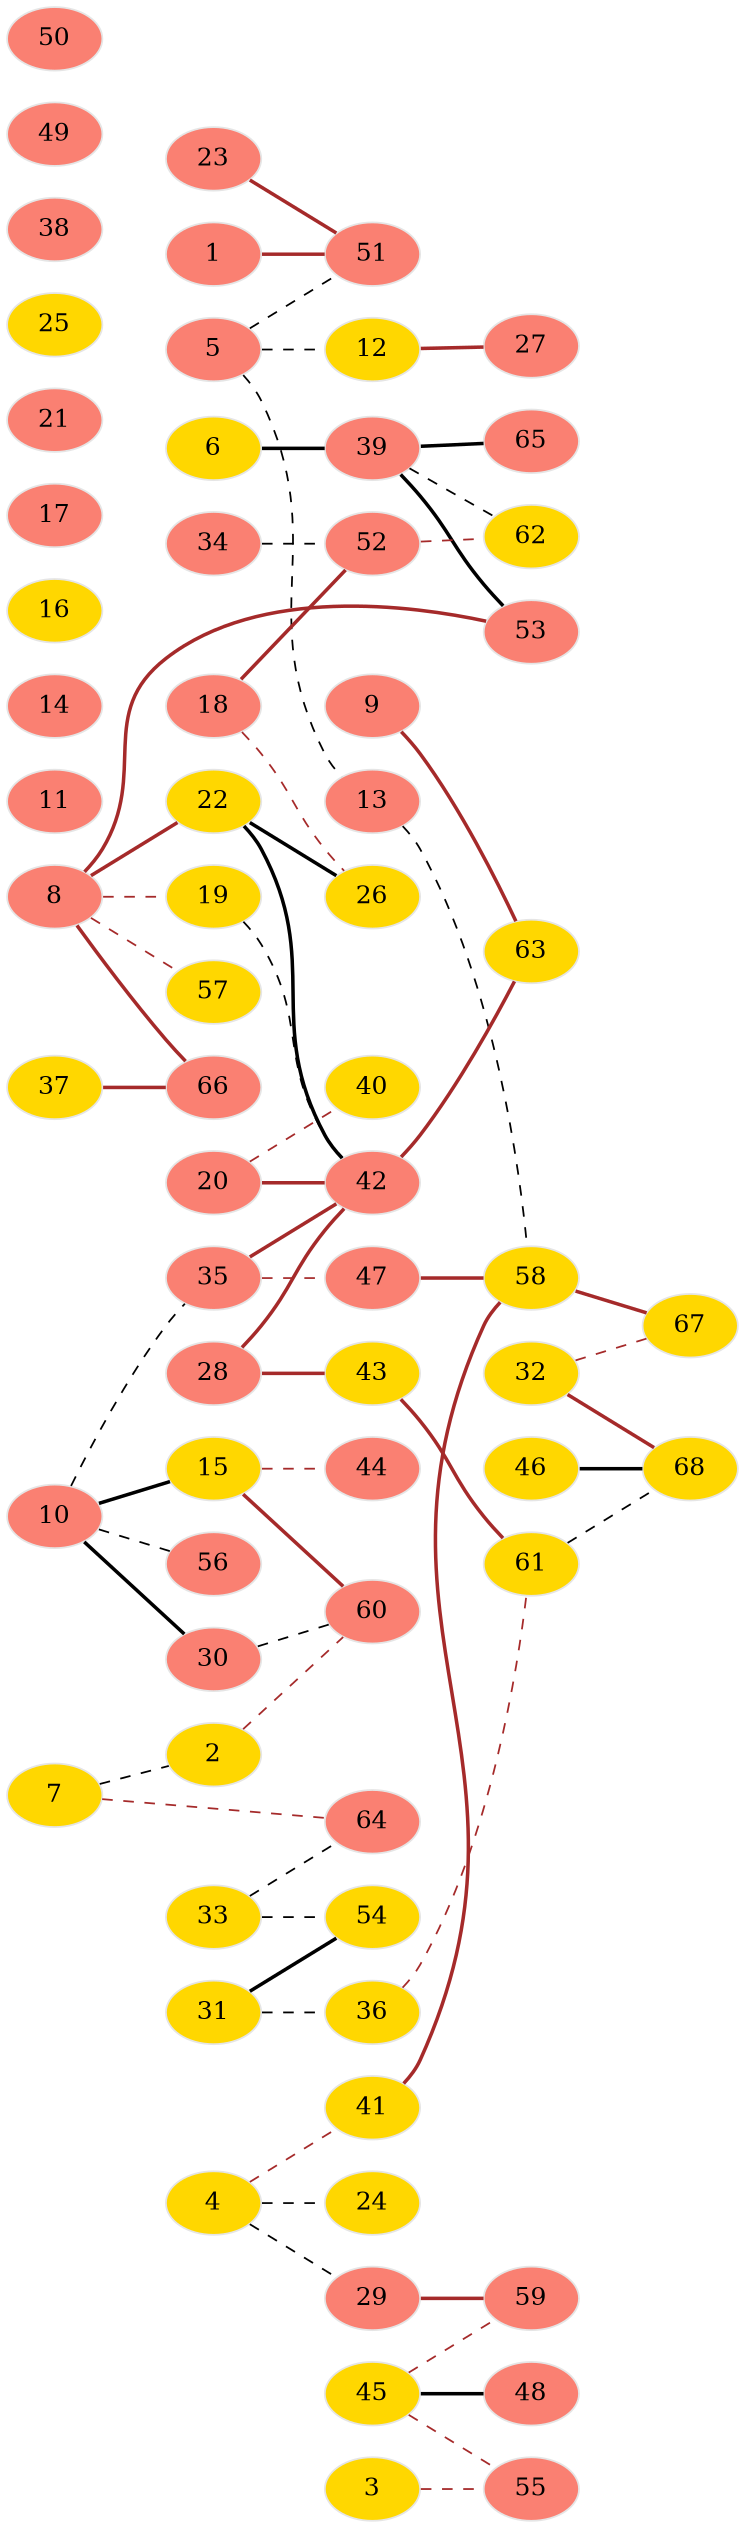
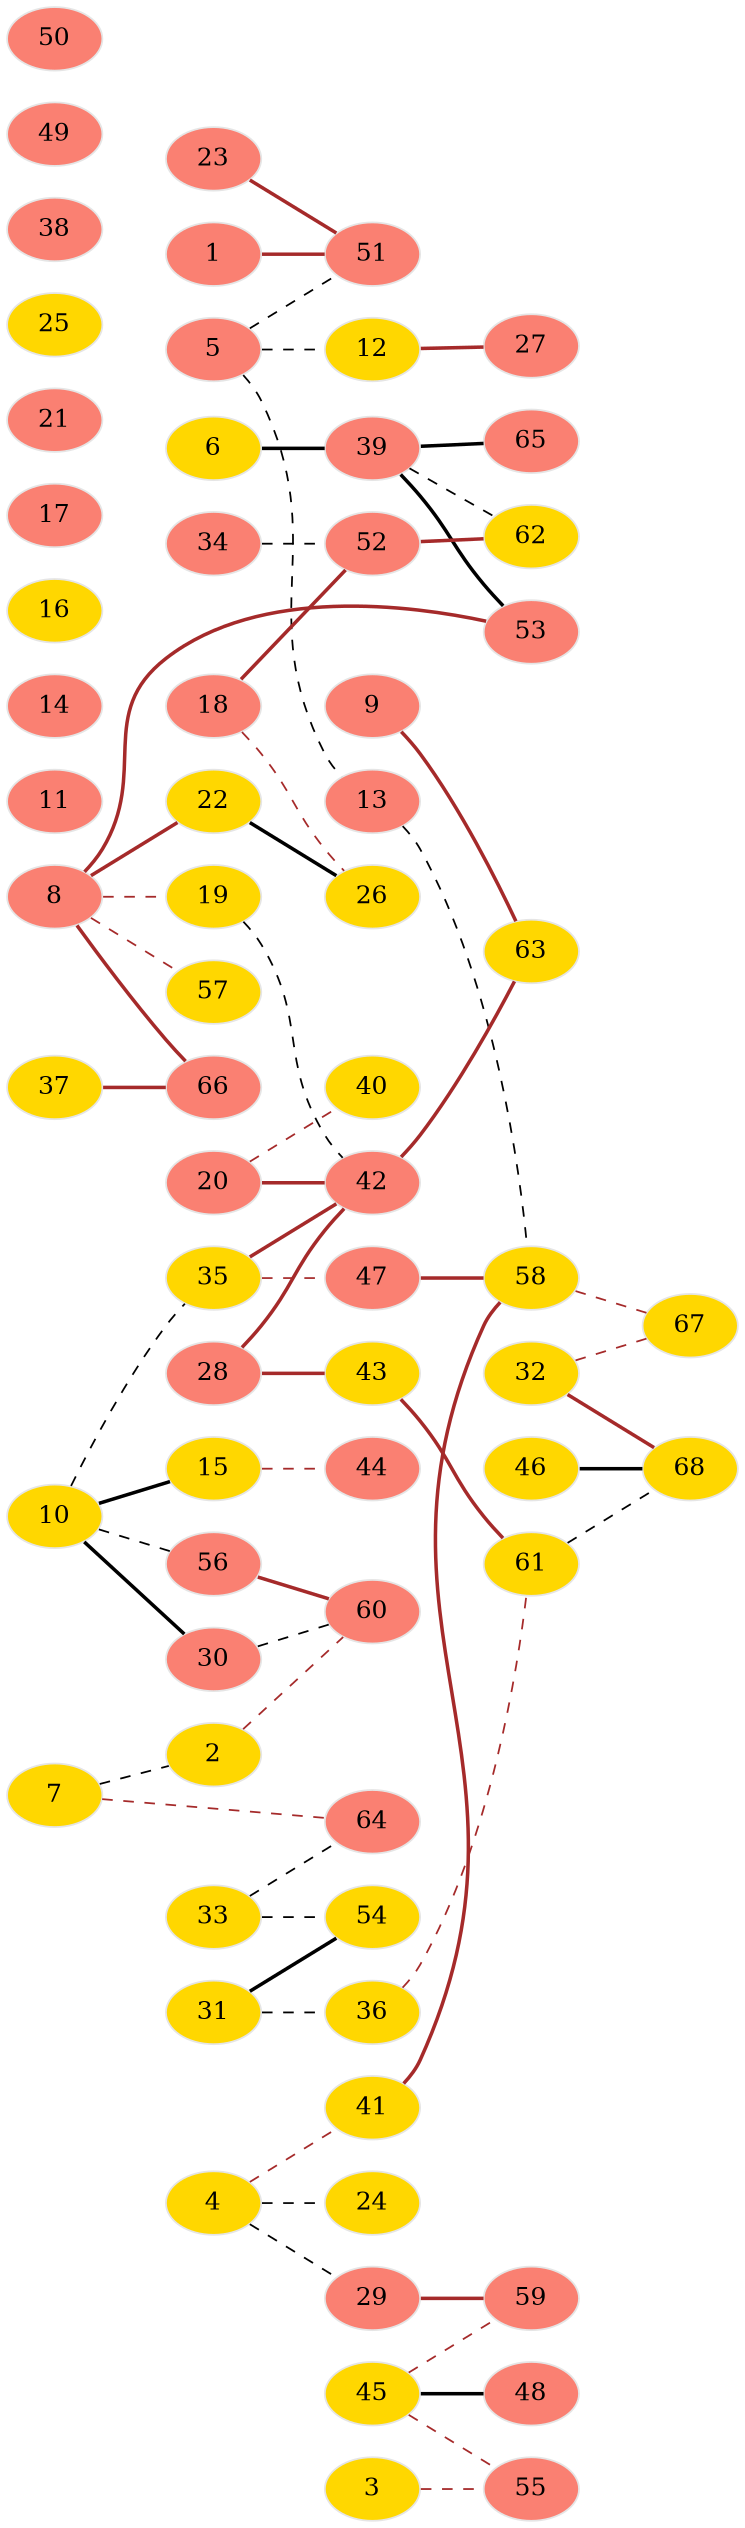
(440, 541) -> (440, 541)
(293, 983) -> none
(214, 1278) -> (214, 1278)
(611, 1302) -> (611, 1302)
(55, 1516) -> (55, 1516)
(293, 1540) -> (293, 1588)
